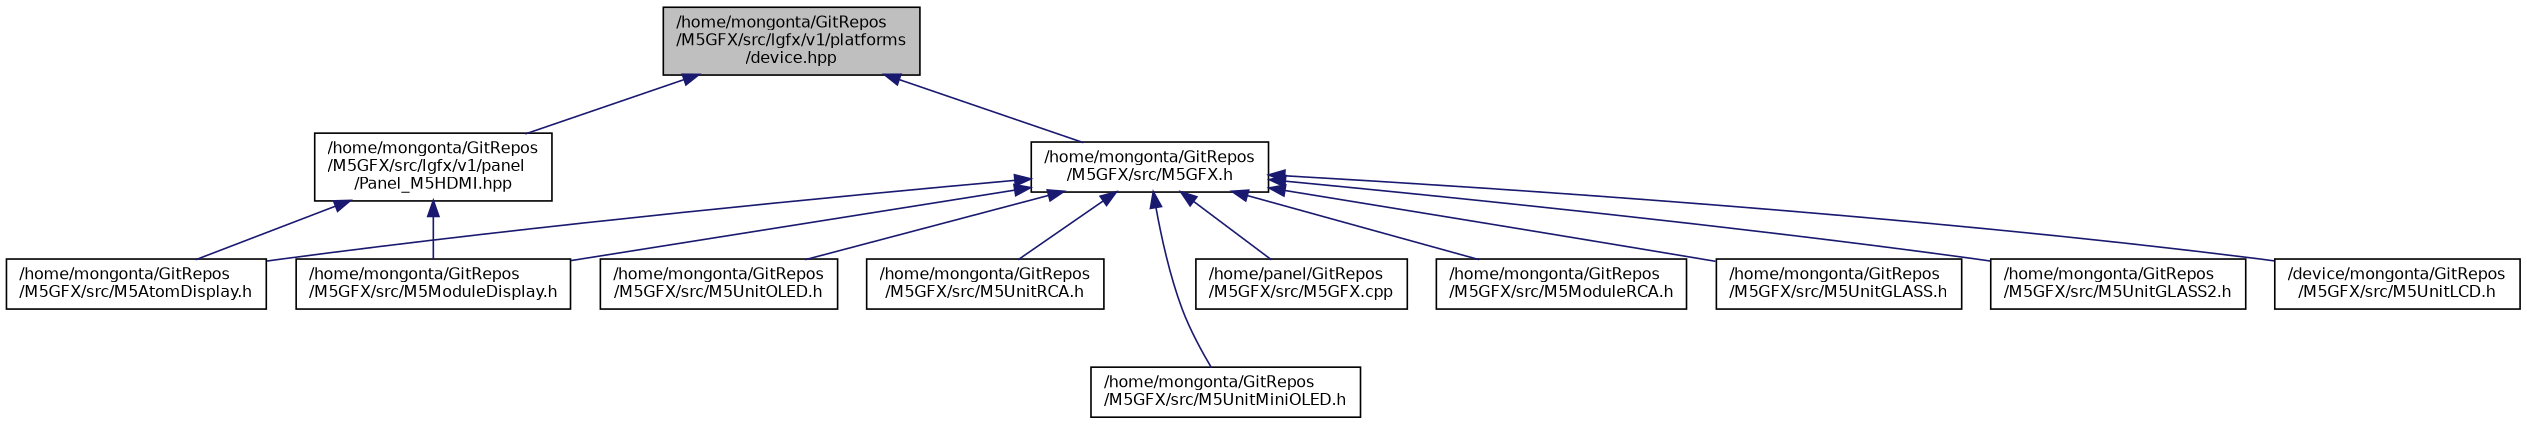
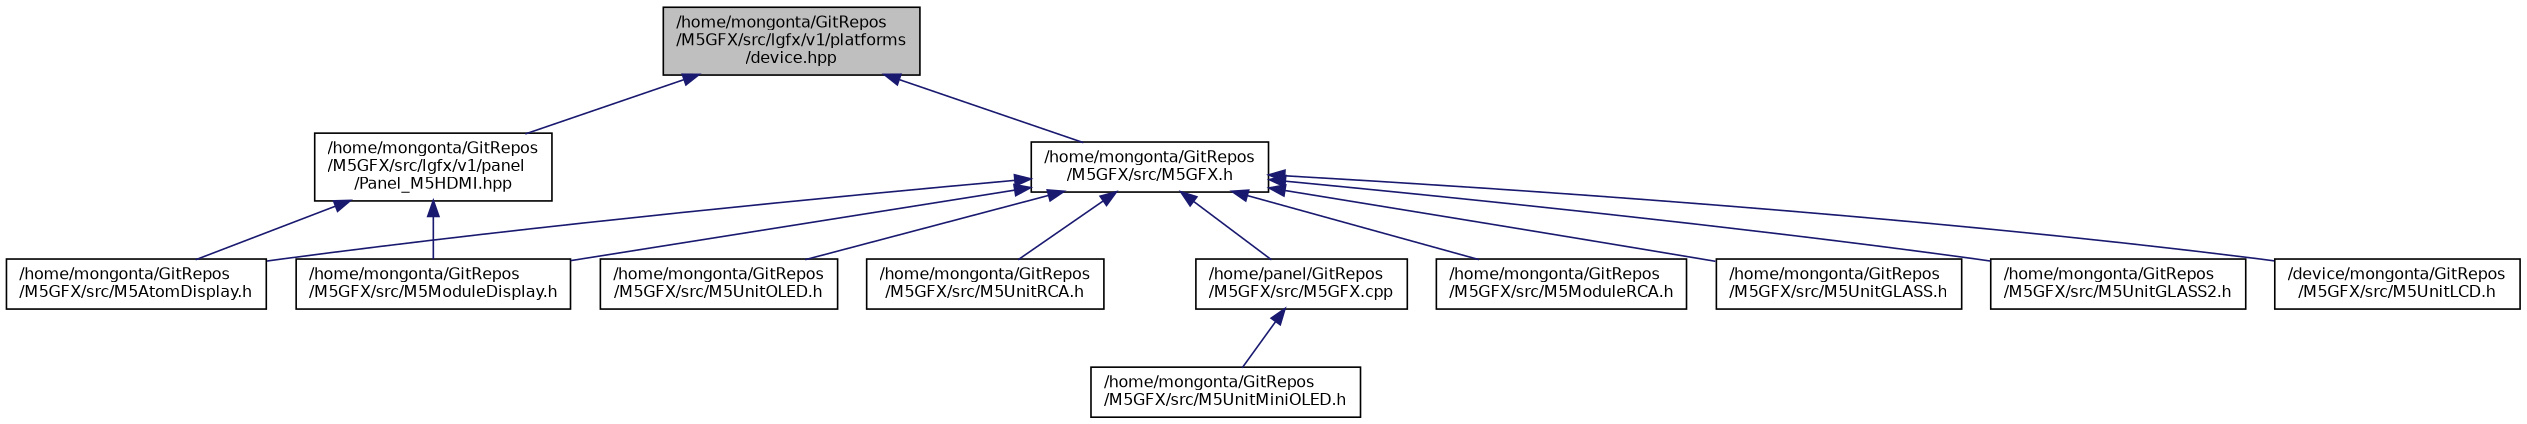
(1176, 291) -> (1259, 345)
